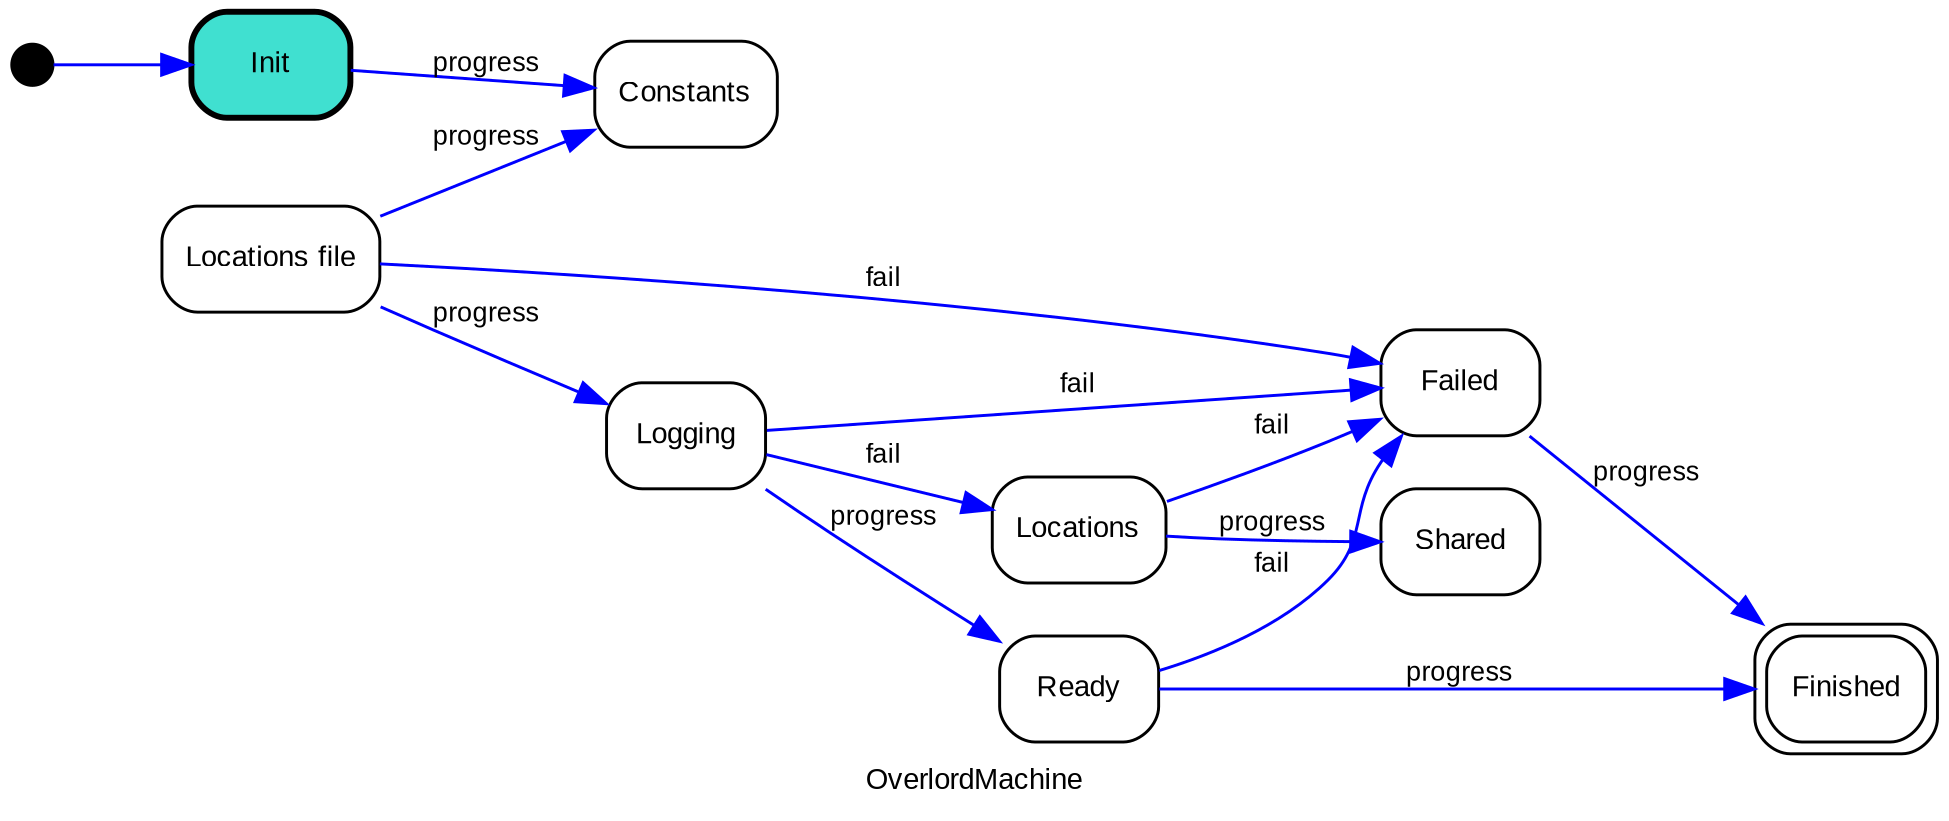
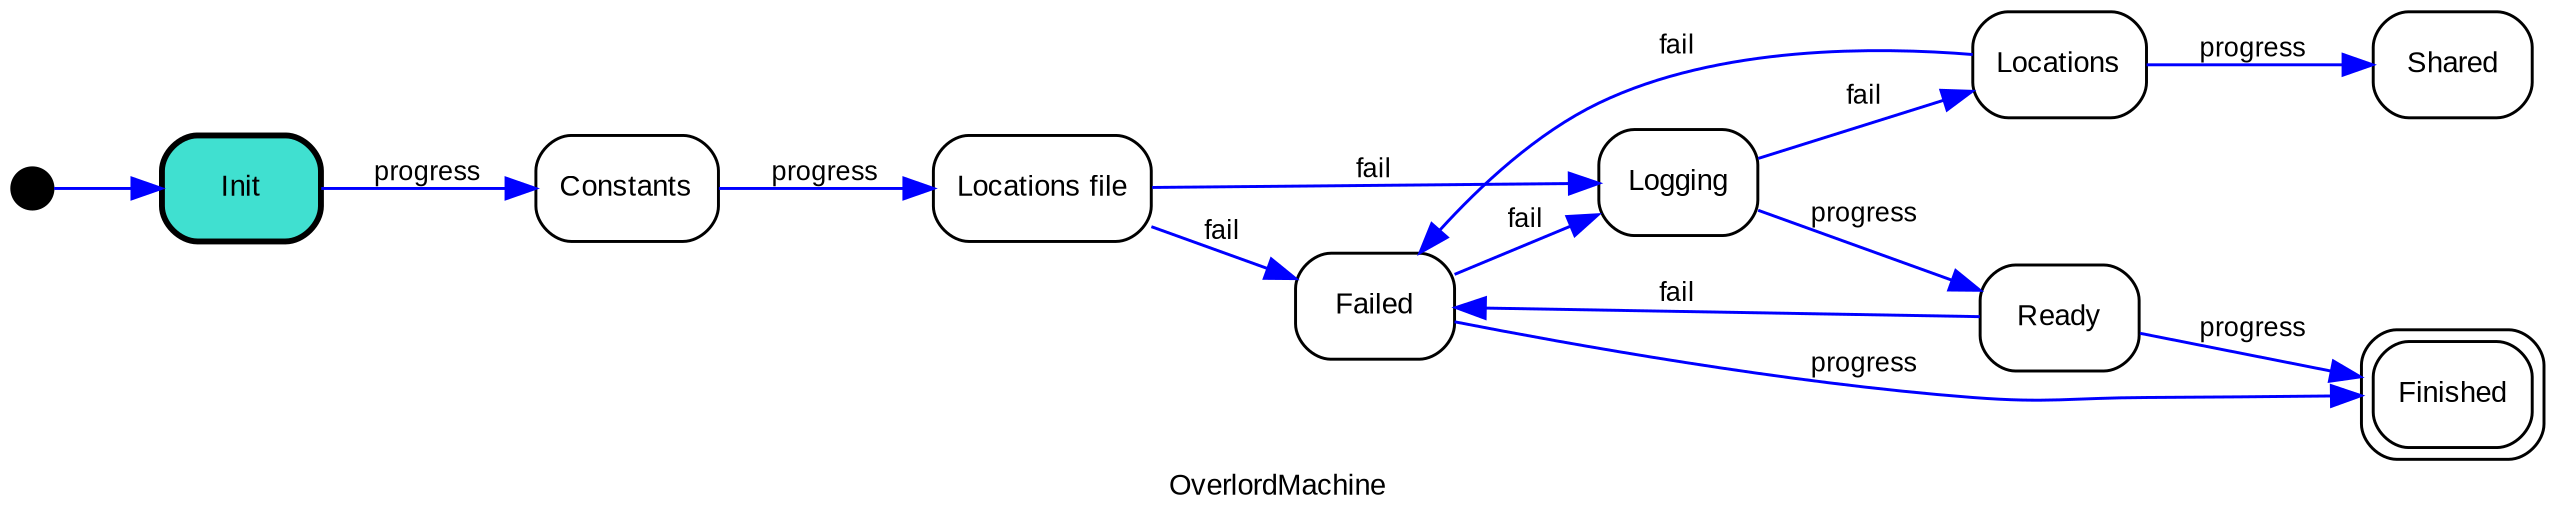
(473, 179) -> (811, 188)
(487, 315) -> (1375, 171)
(1059, 410) -> (1512, 250)
